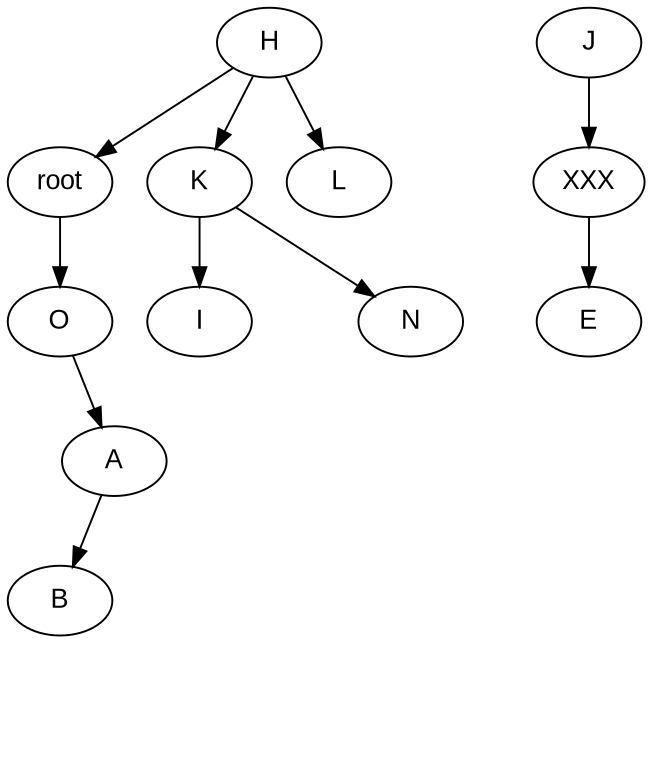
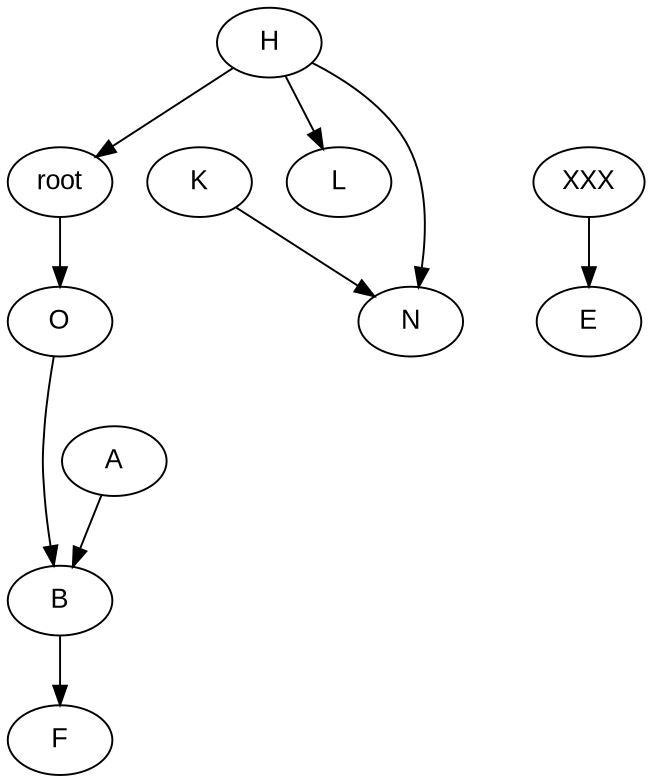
(589, 43) -> none
(239, 104) -> (407, 144)
(200, 322) -> none
(84, 382) -> (43, 451)
none -> (60, 740)
